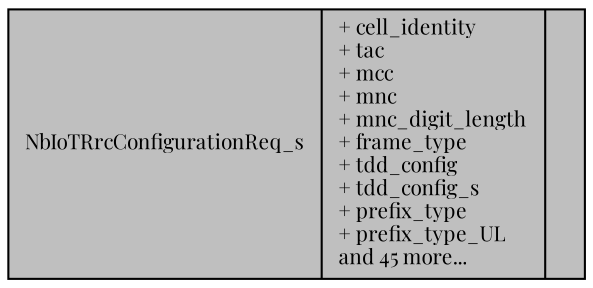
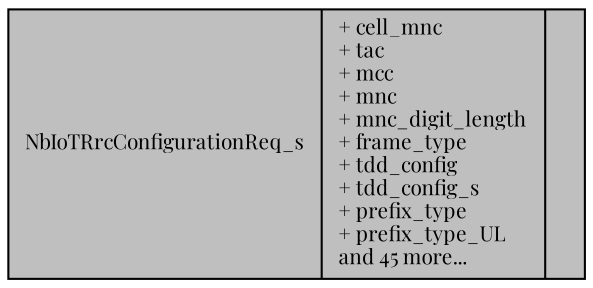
(408, 28) -> (391, 28)
